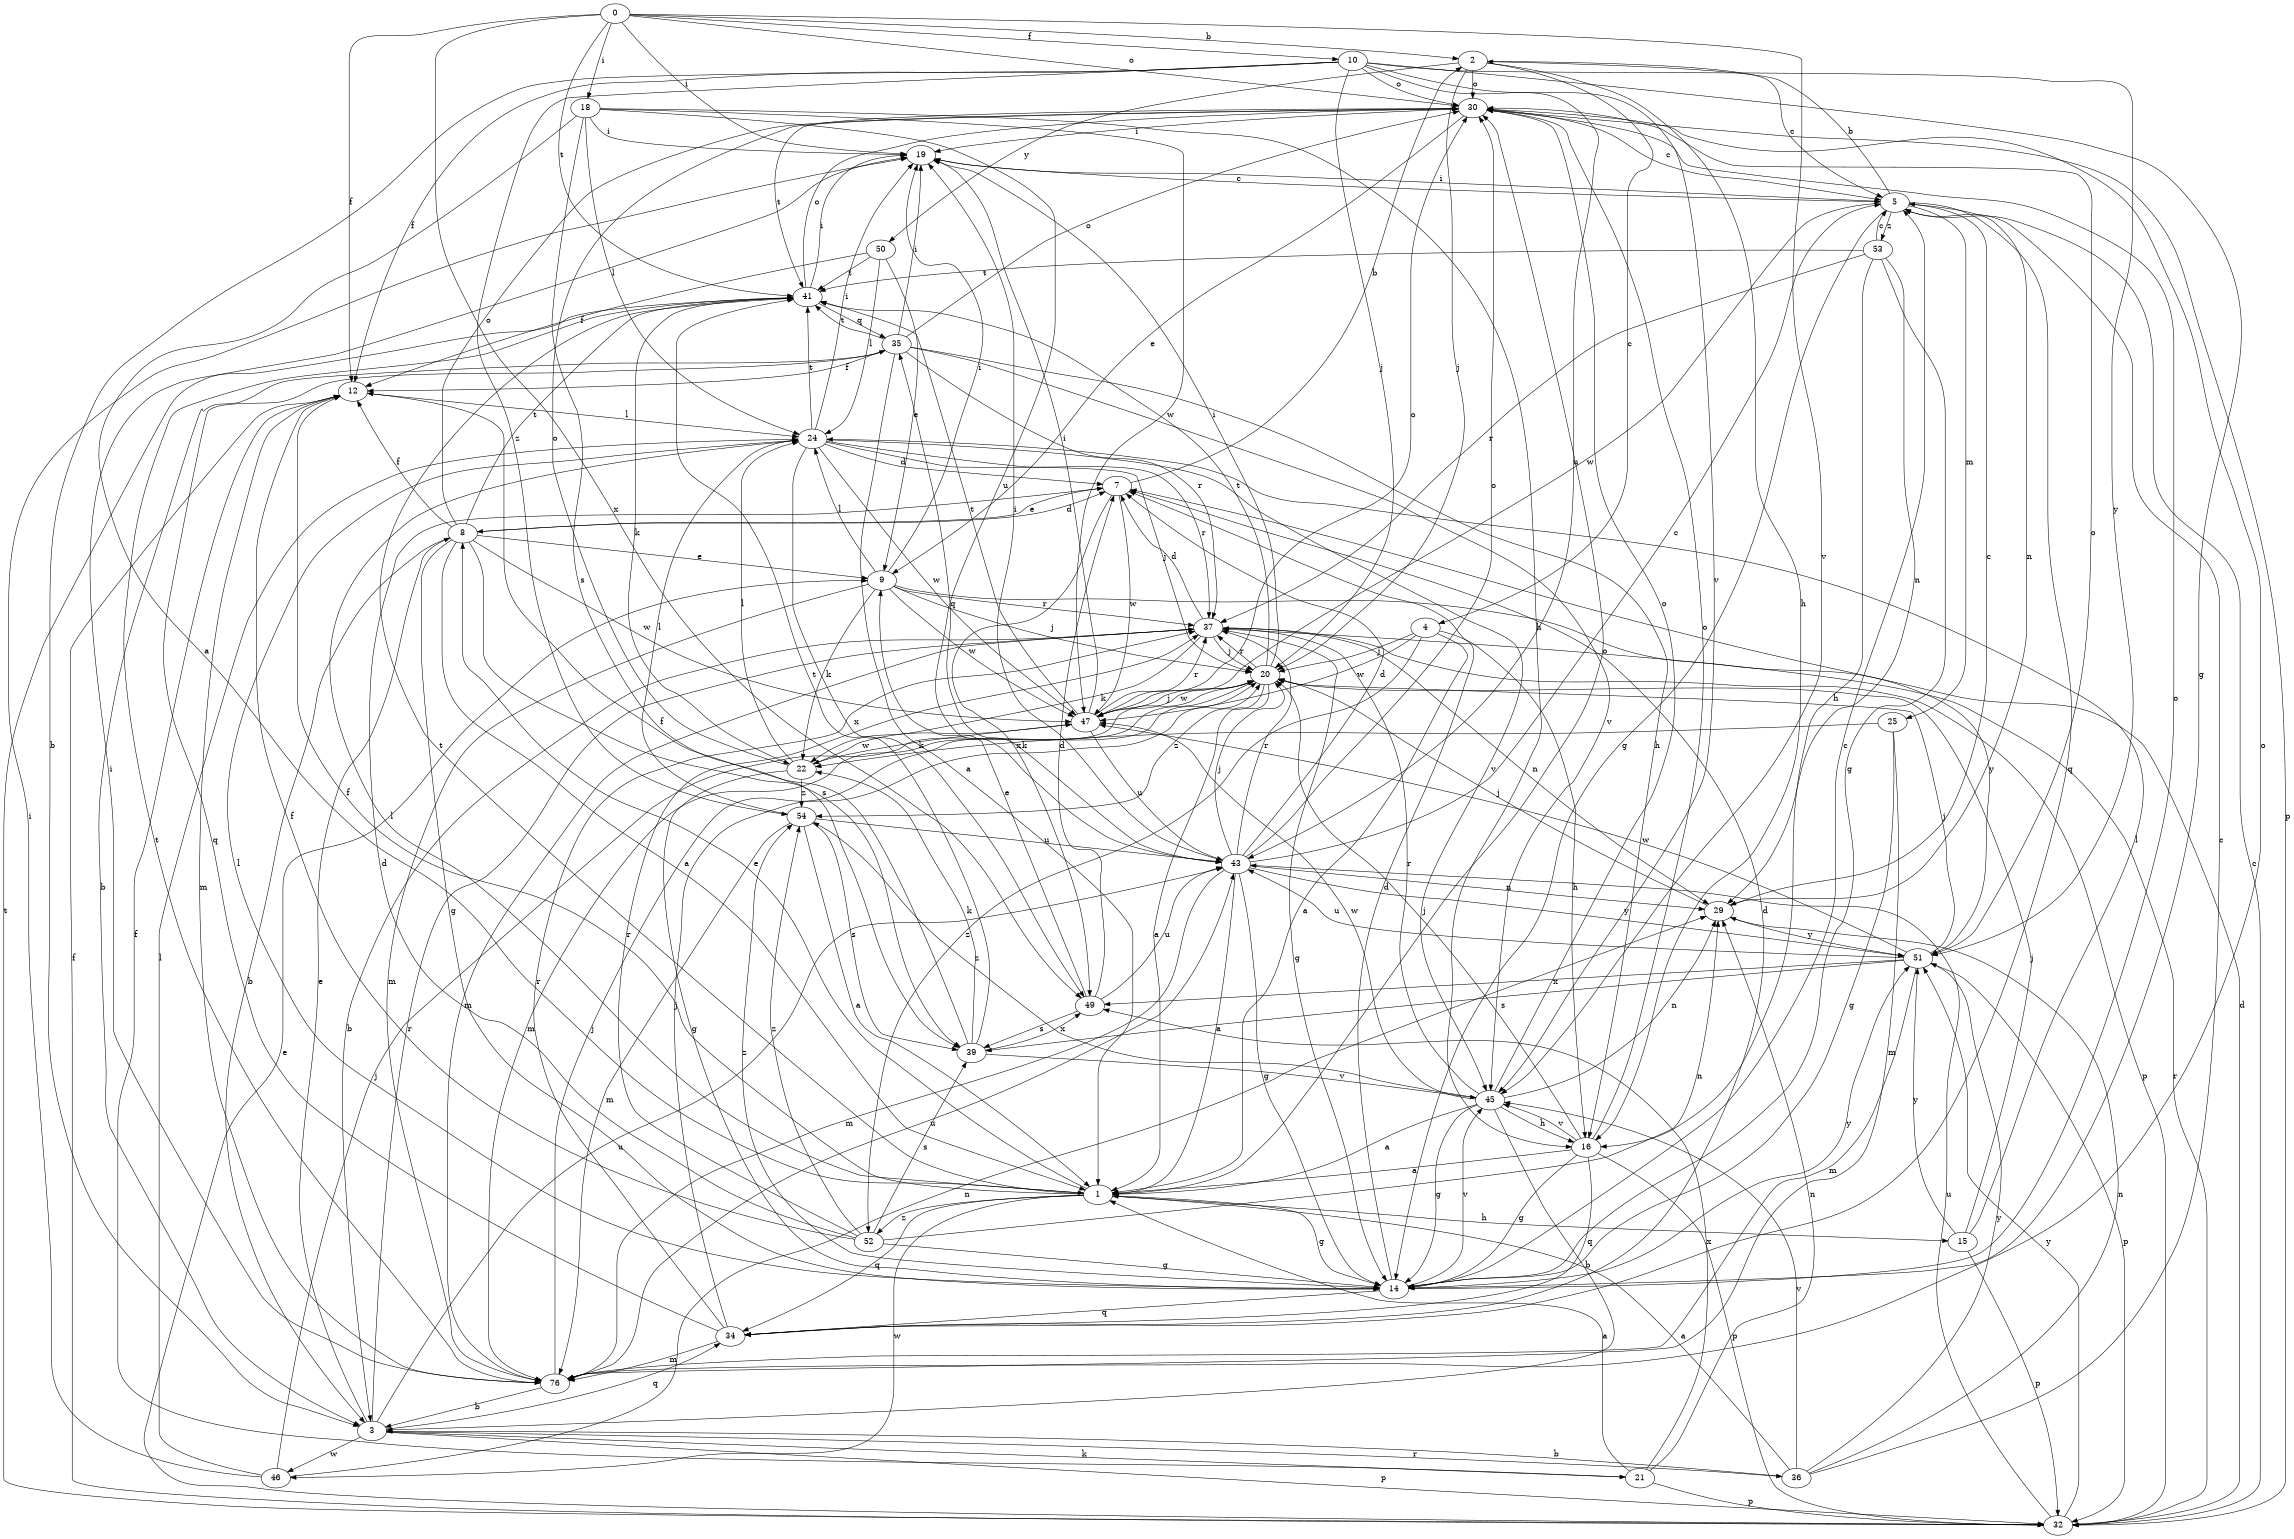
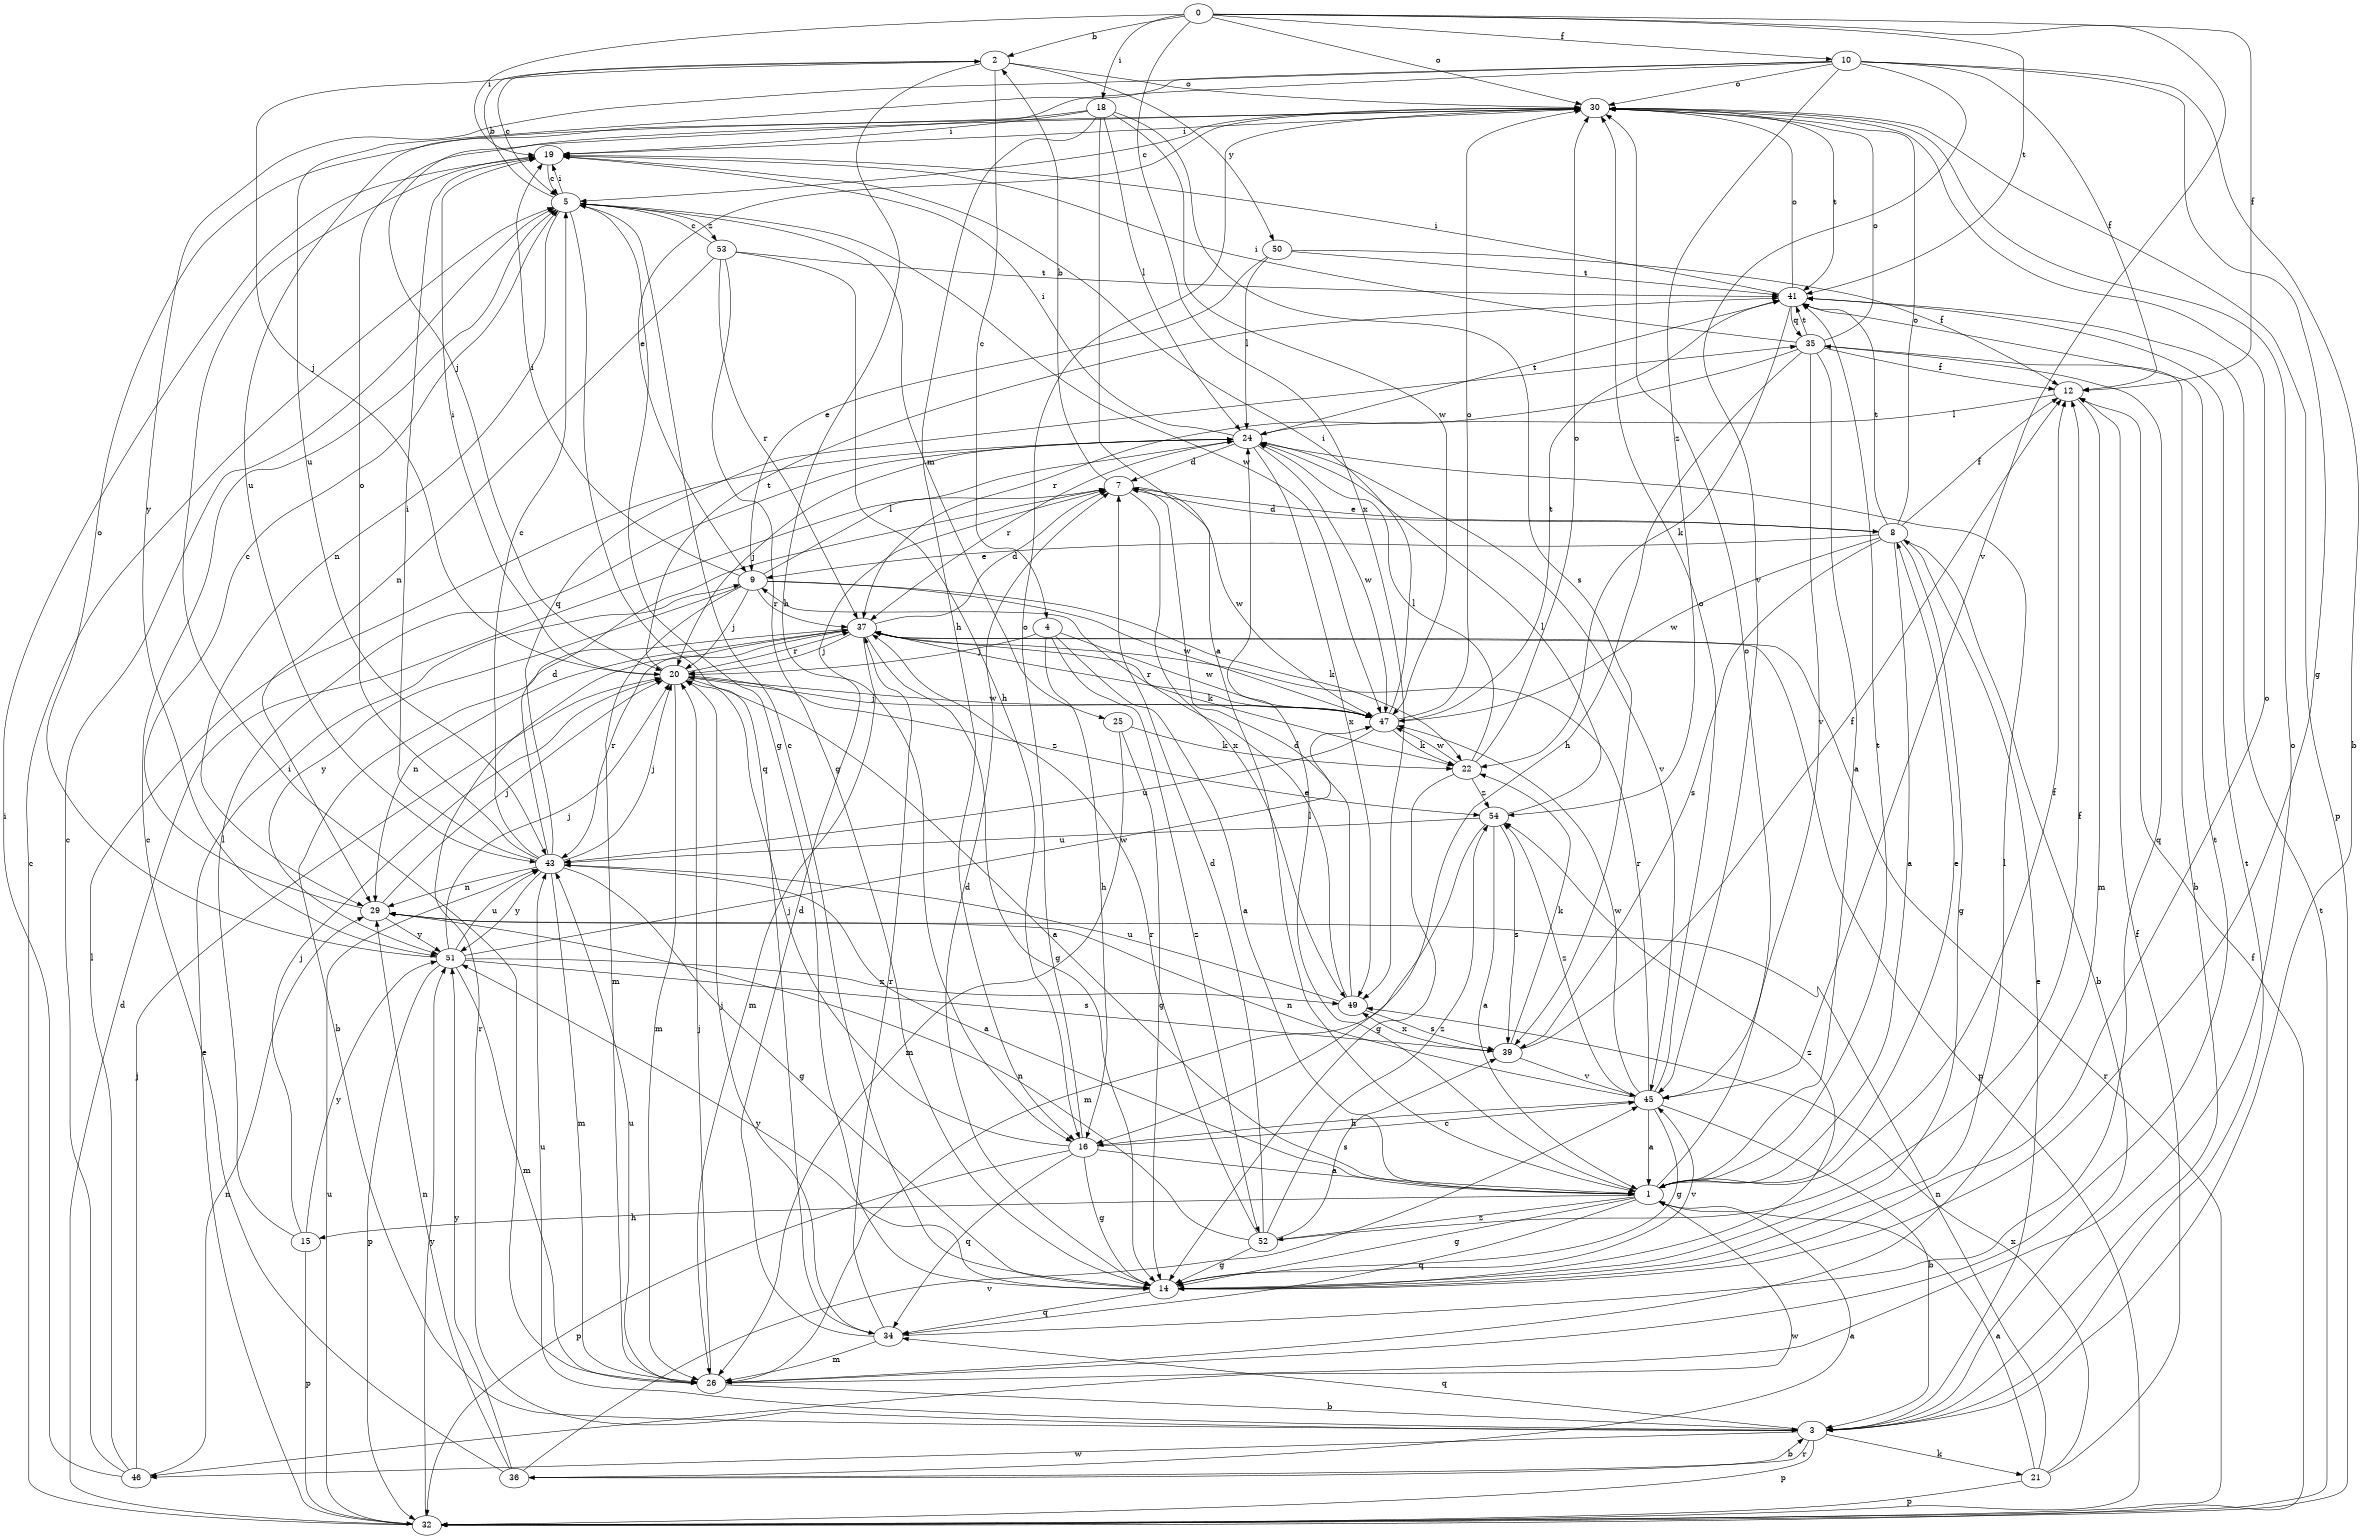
(807, 671) -> (2235, 820)
(1275, 726) -> (648, 670)
none -> (72, 751)
(1561, 1124) -> (1447, 1124)
(555, 1384) -> (711, 1384)
